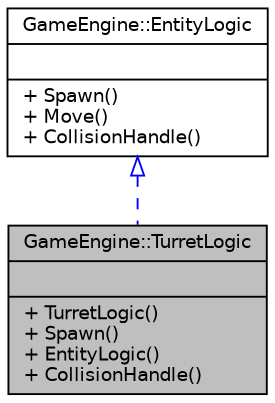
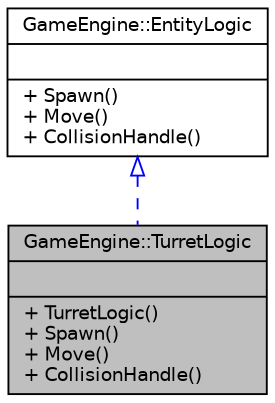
(92, 355) -> (66, 355)
